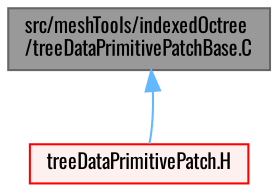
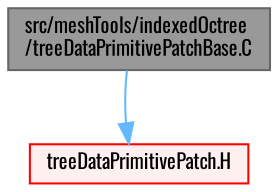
(153, 118) -> (125, 97)
